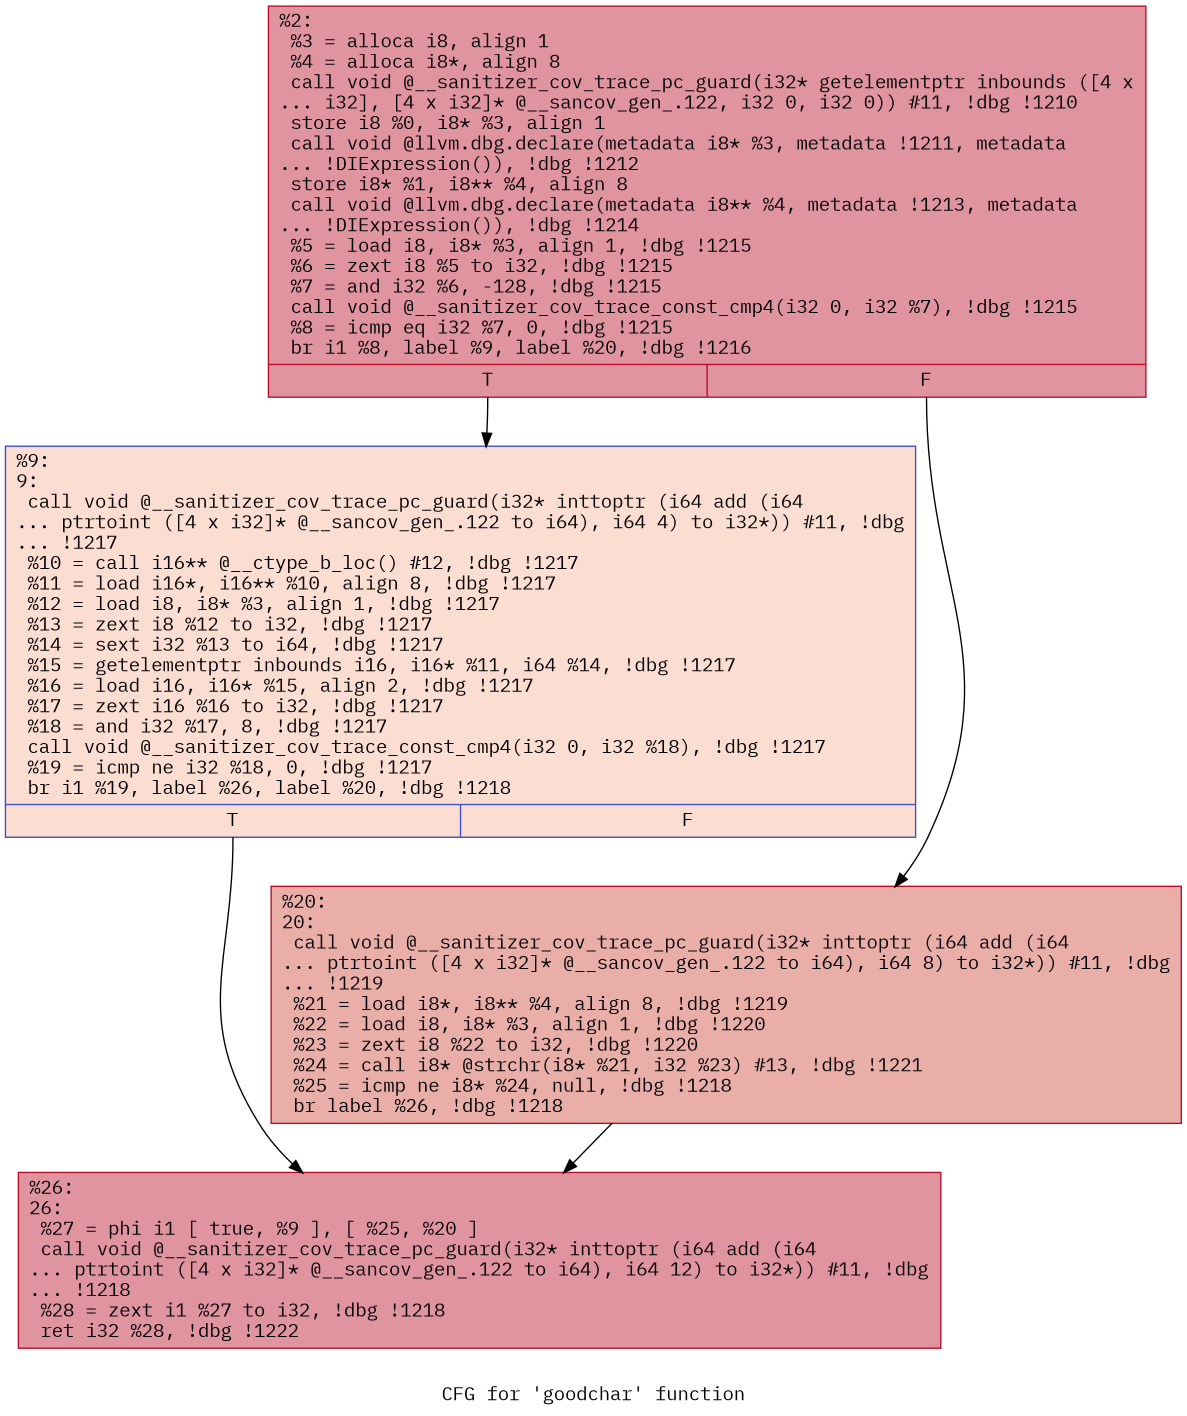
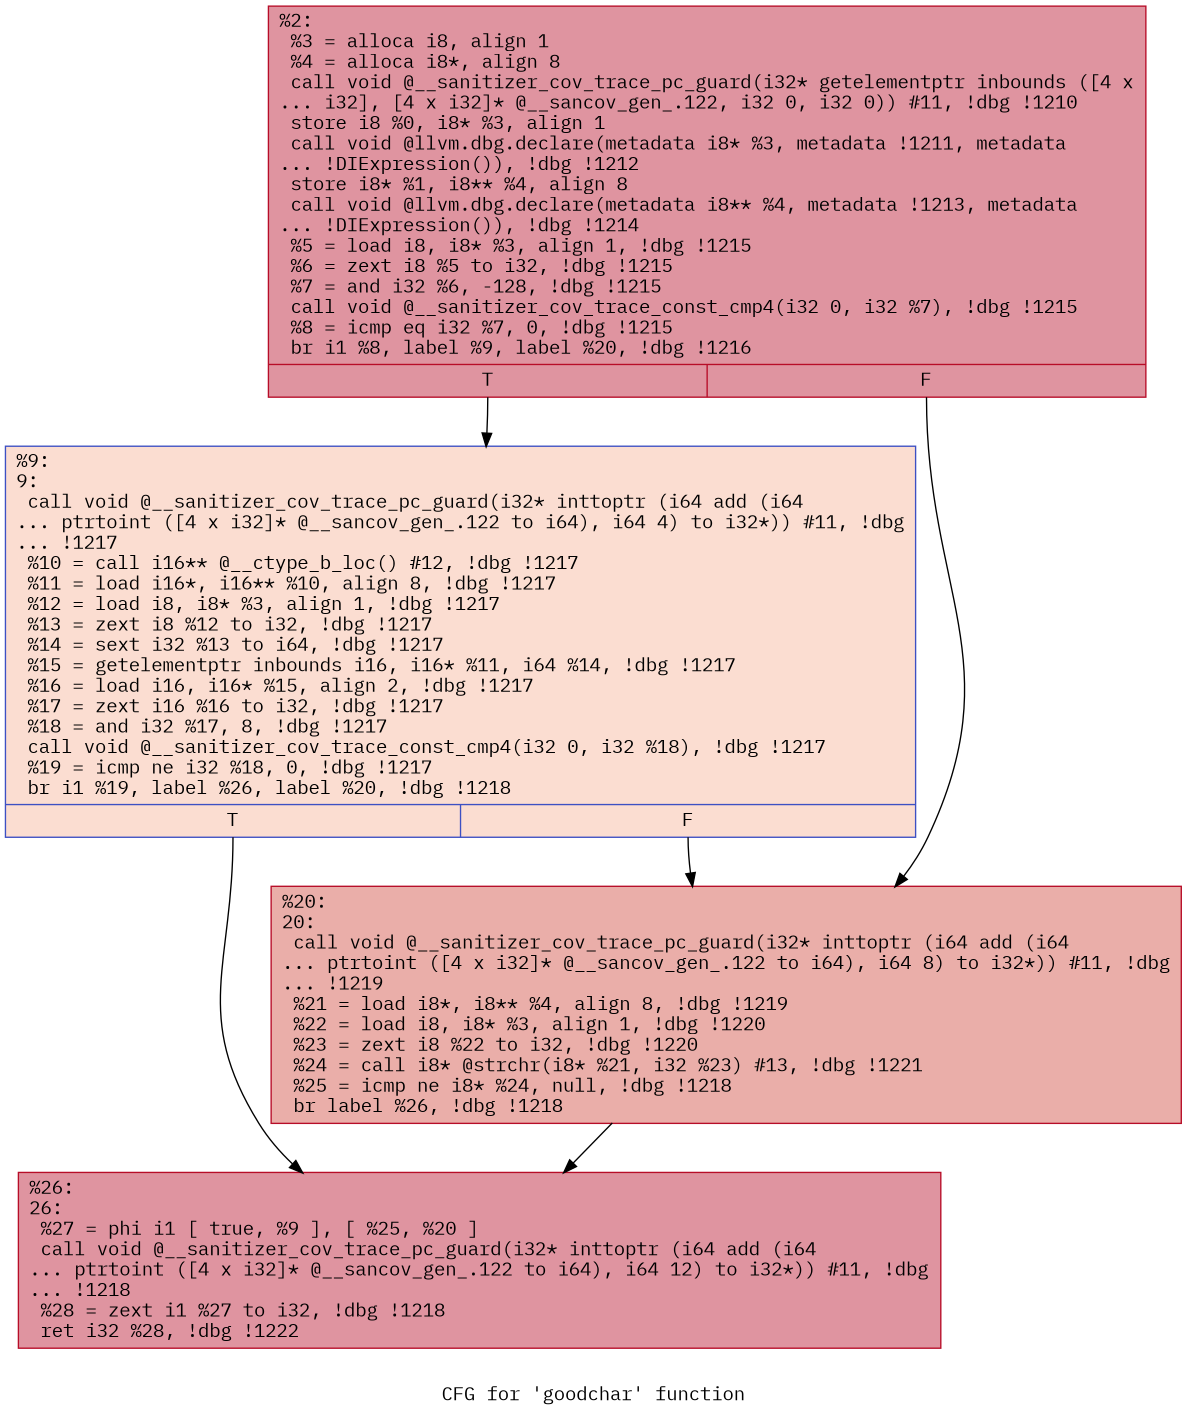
none -> (689, 855)
